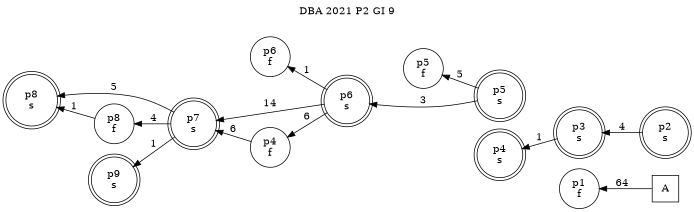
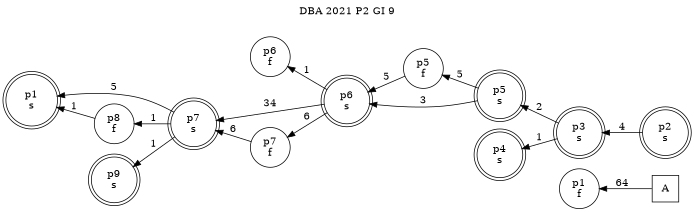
none -> (390, 83)
(32, 100) -> (32, 100)
(270, 104) -> (270, 104)
none -> (543, 116)
(154, 118) -> (154, 118)
(270, 147) -> (270, 147)
